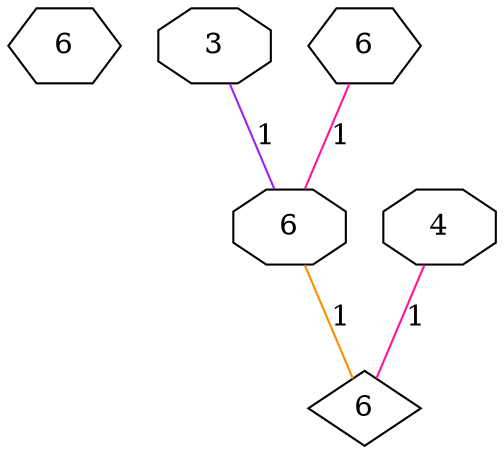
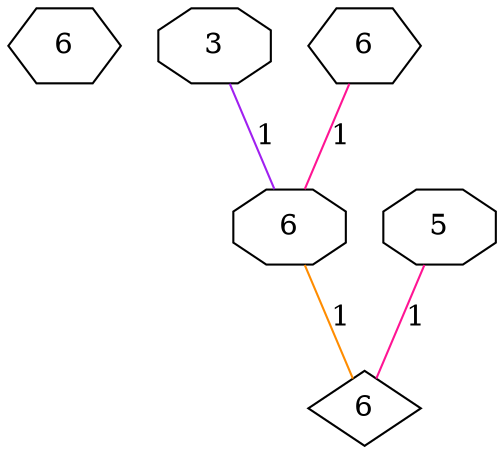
(440, 227) -> (440, 227)
